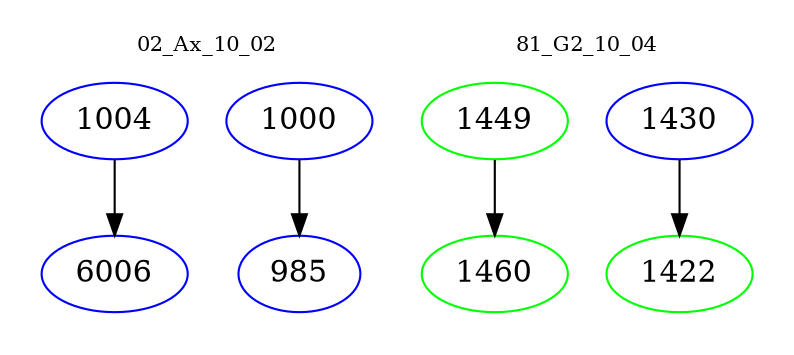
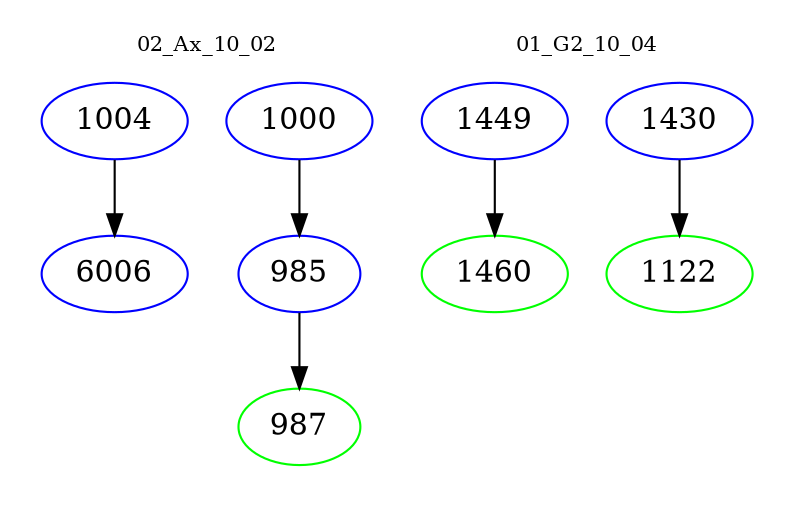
(587, 46) -> (587, 46)
(495, 121) -> (495, 121)
(680, 274) -> (680, 274)
none -> (299, 427)
